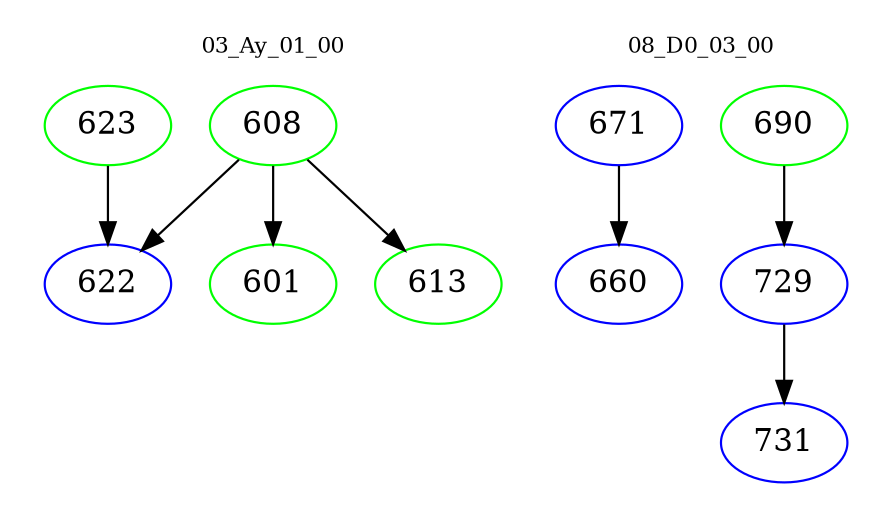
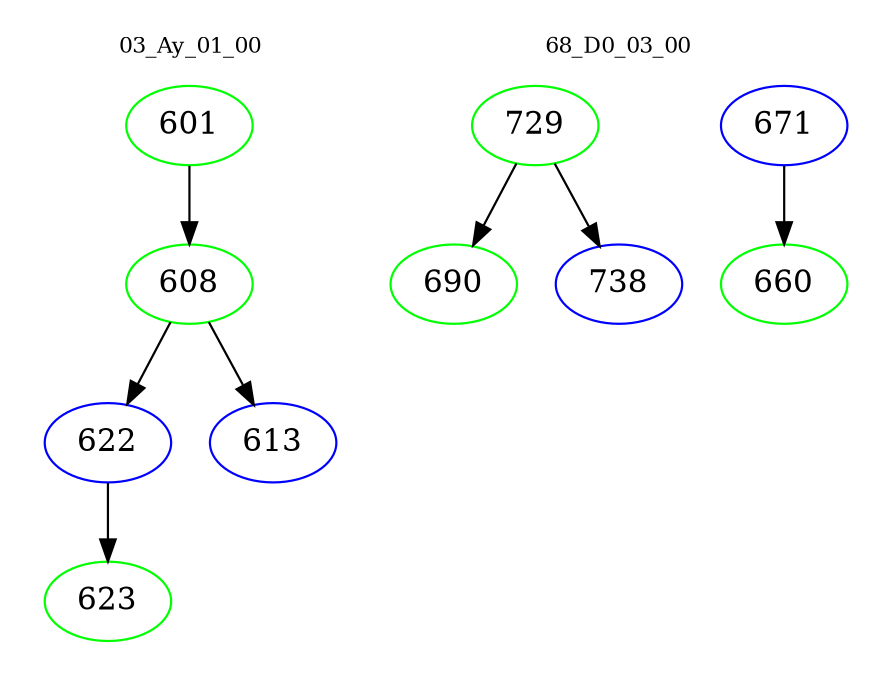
(702, 47) -> (619, 47)
(108, 194) -> (108, 511)
(273, 194) -> (189, 194)
(784, 194) -> (500, 195)
(438, 284) -> (273, 443)
(619, 284) -> (784, 284)
(784, 284) -> (535, 126)
(784, 443) -> (619, 284)
